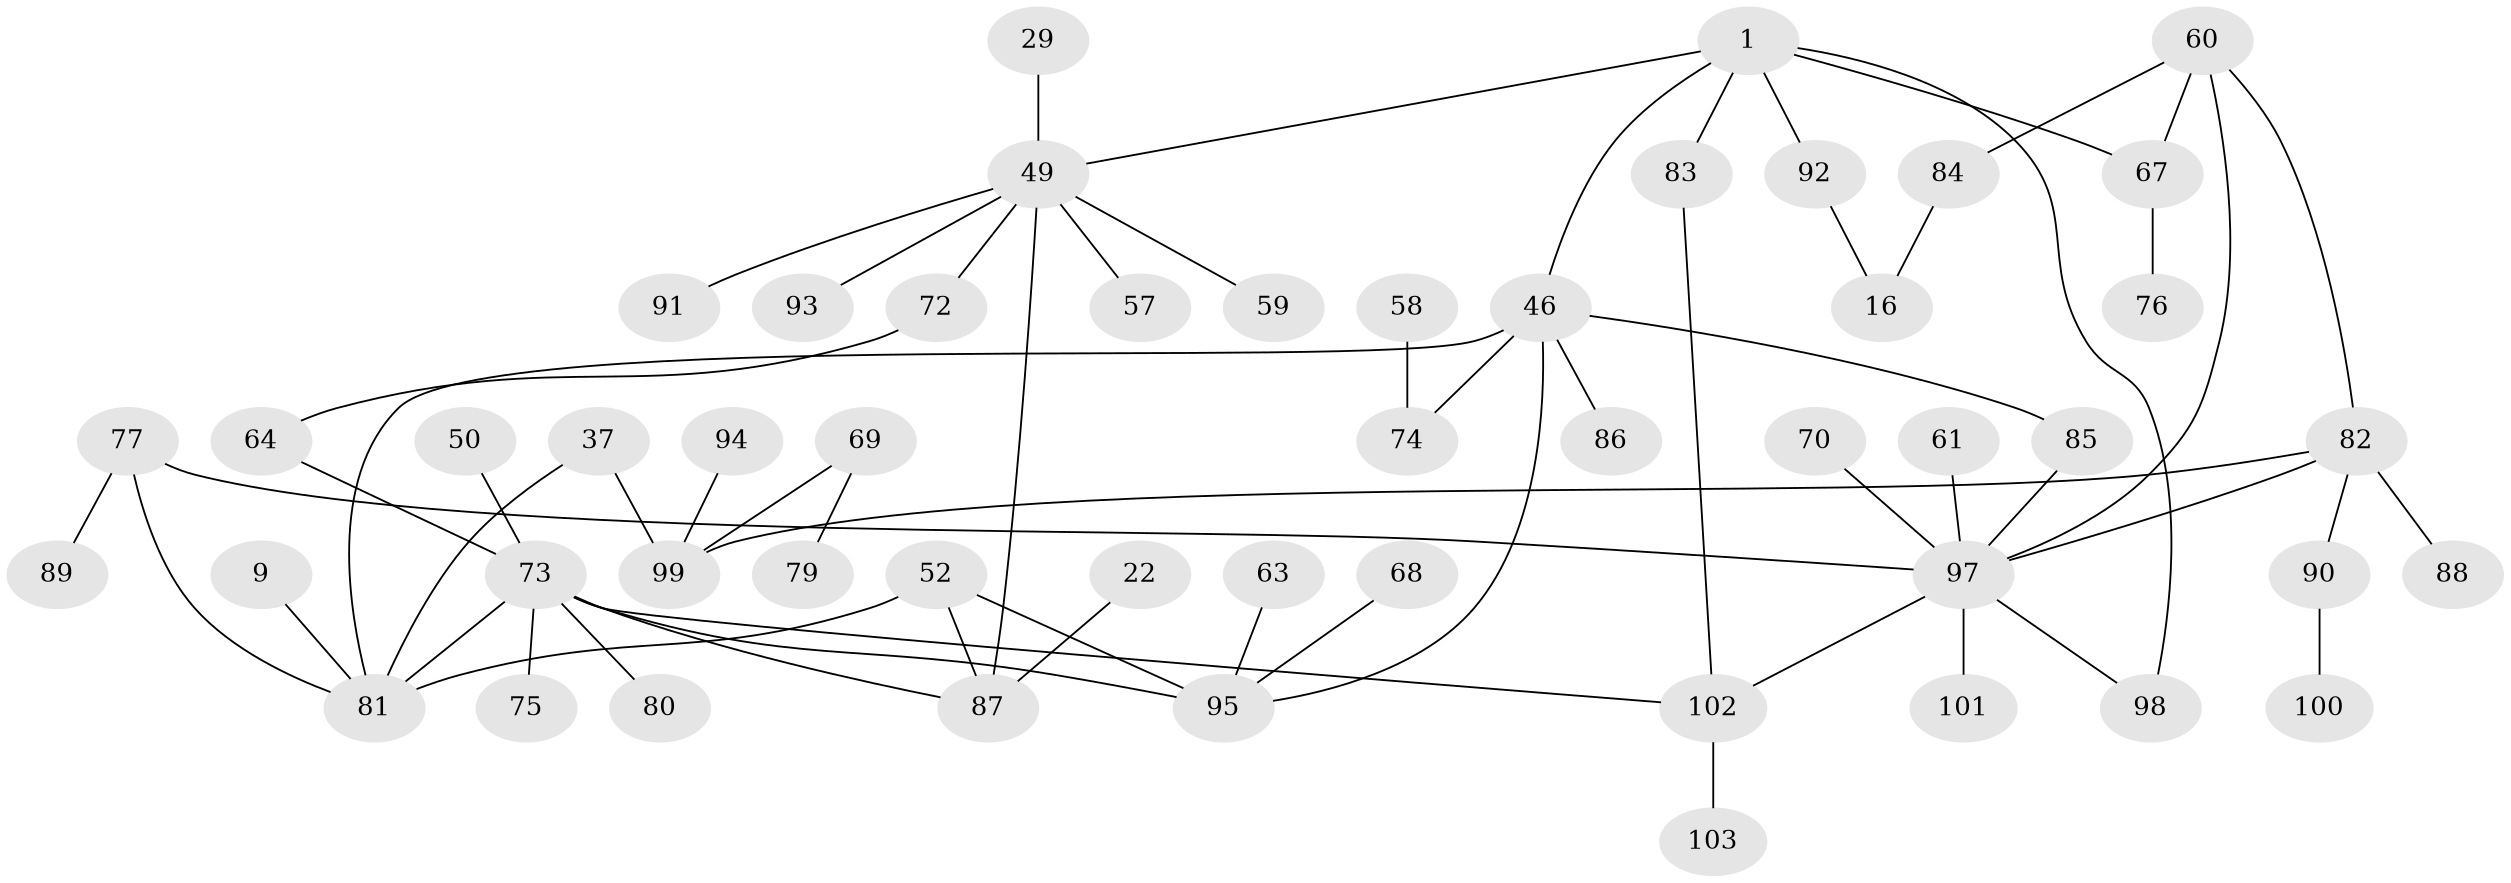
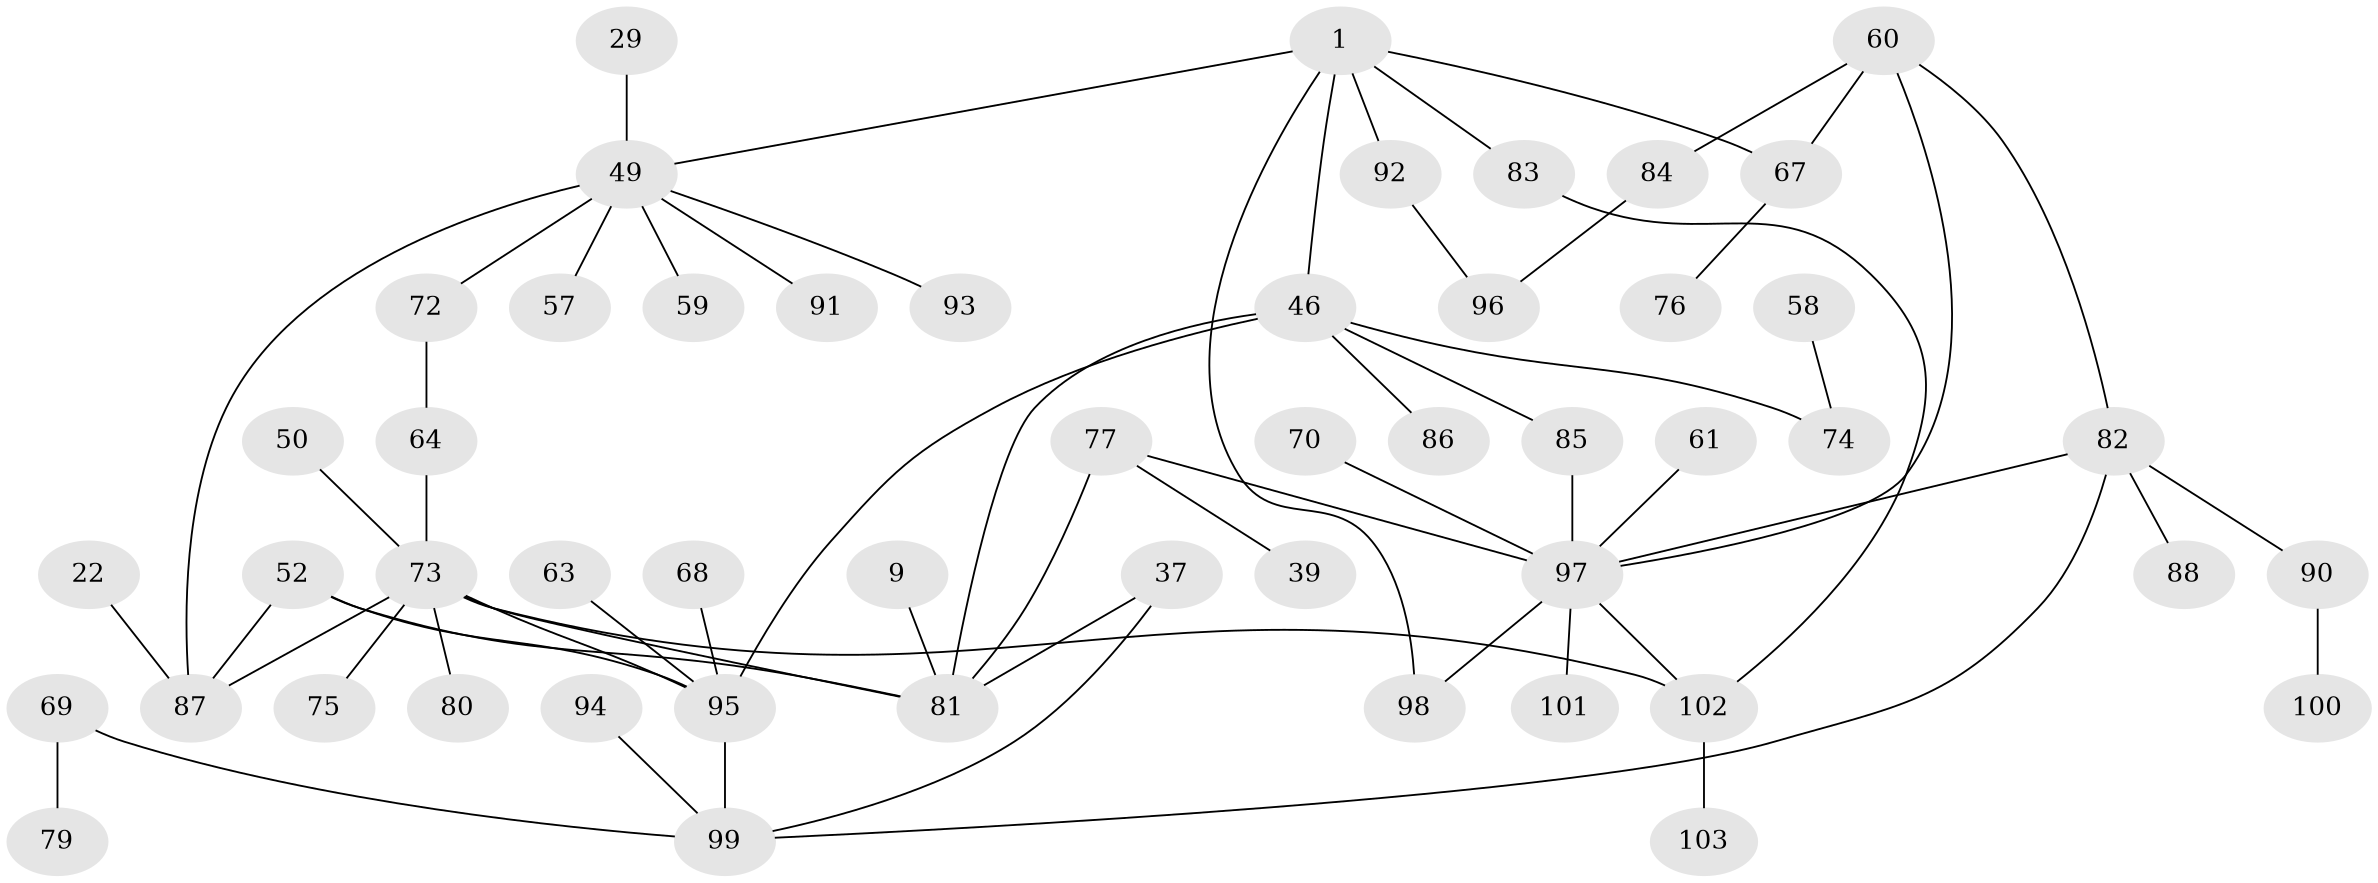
(1882, 308) -> (1489, 308)
(57, 575) -> (1305, 575)
none -> (725, 775)
